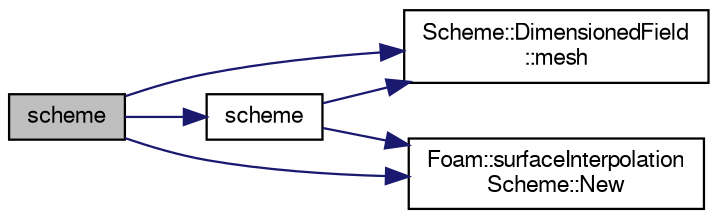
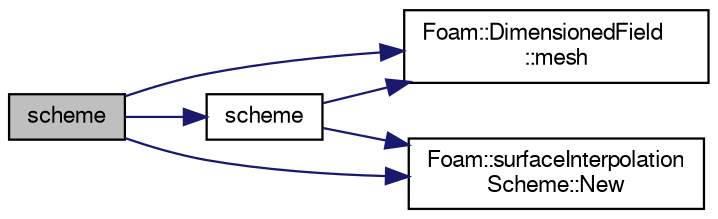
(556, 47) -> (556, 47)
